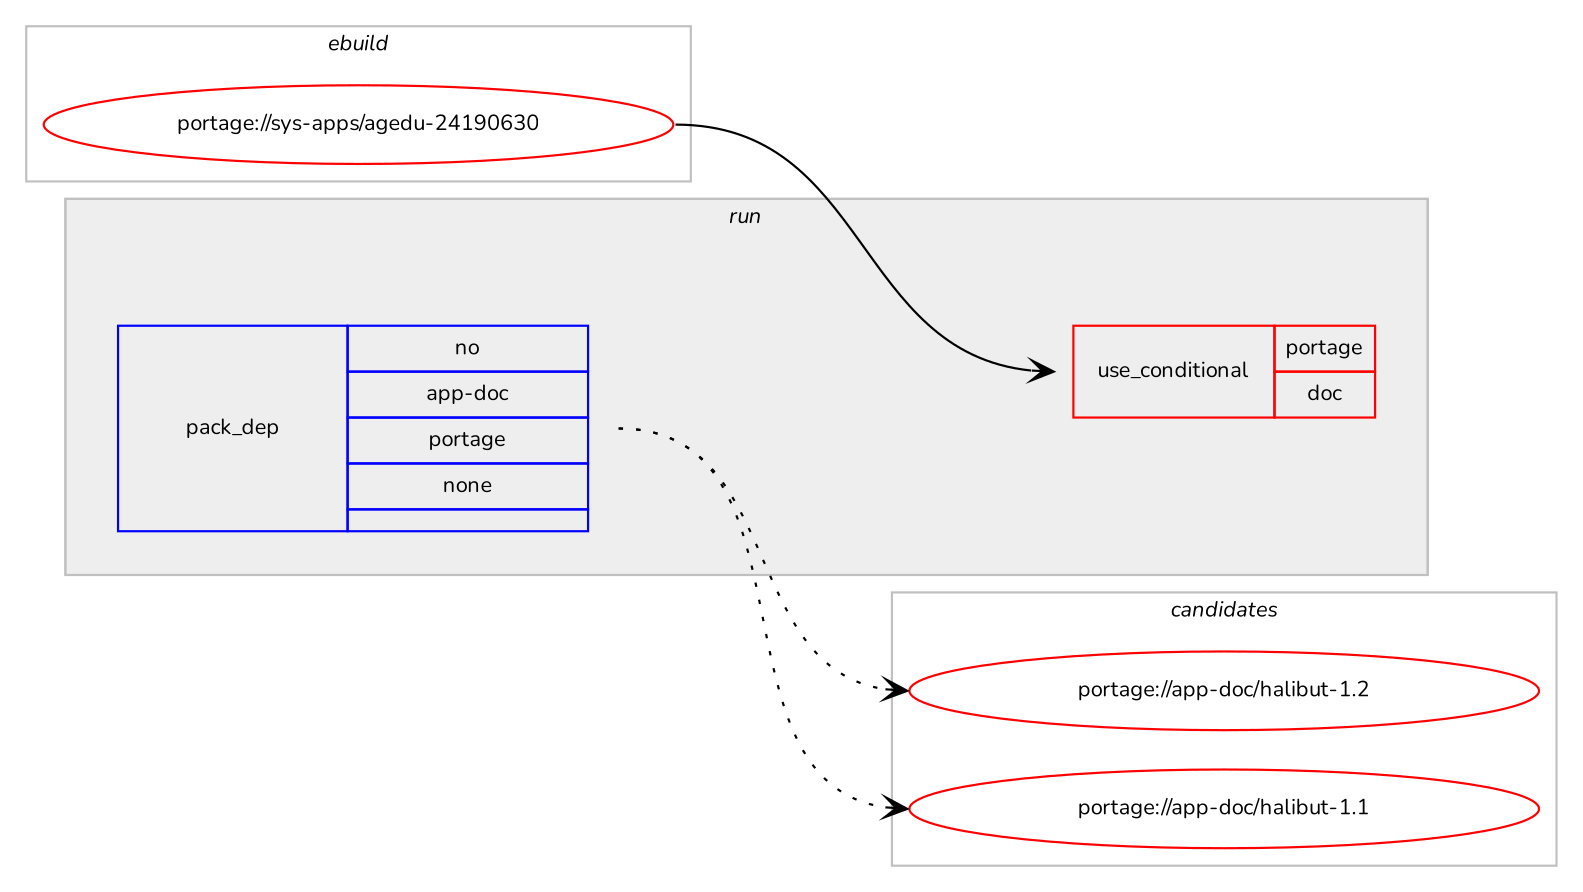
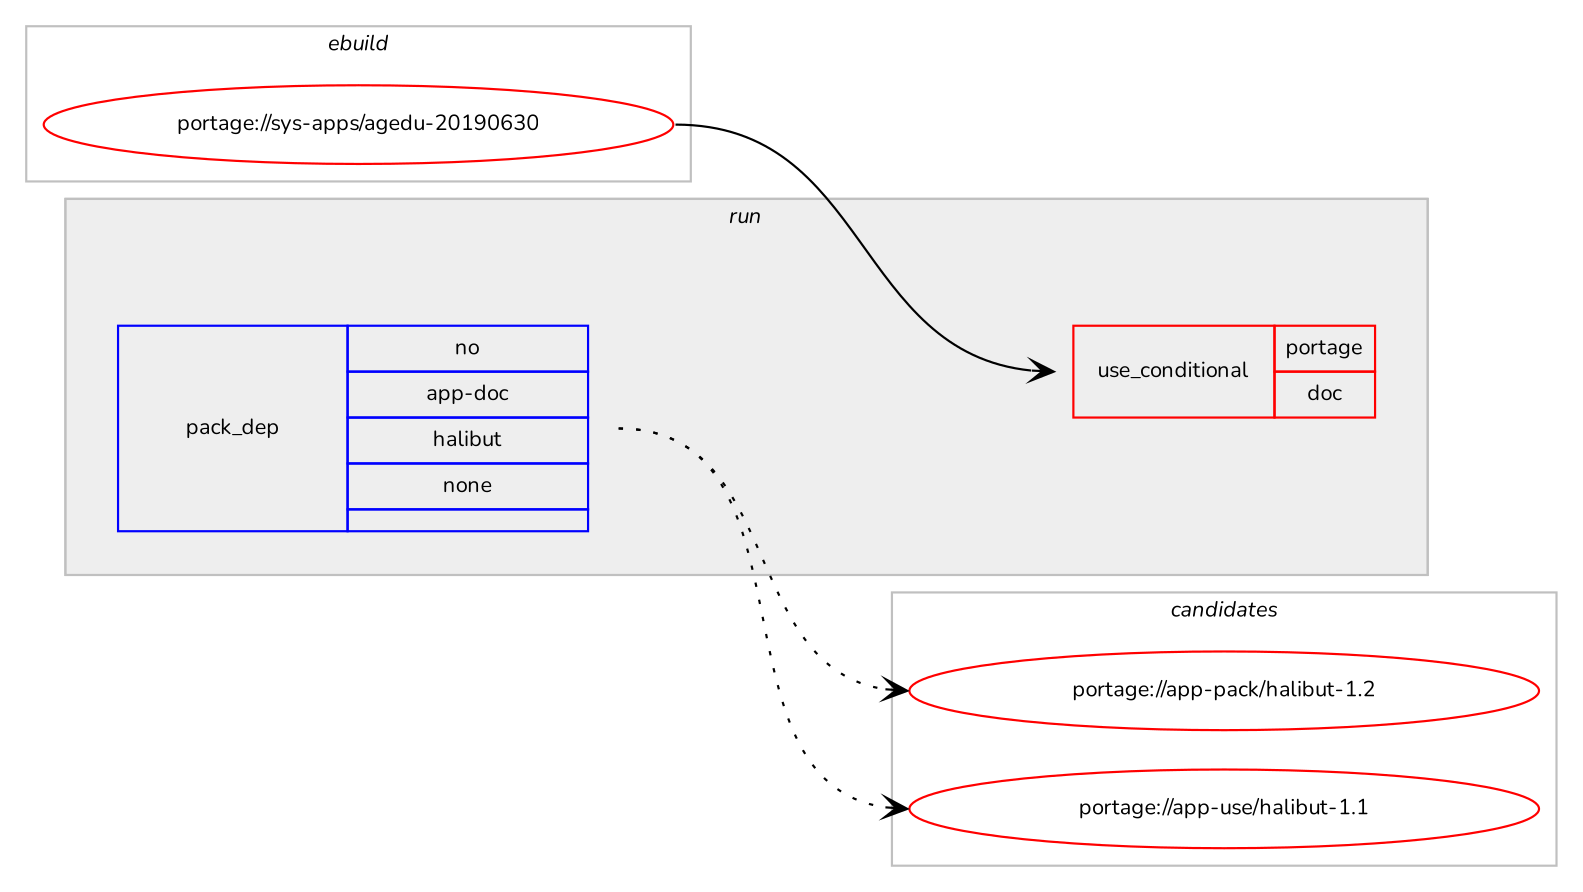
(359, 125) -> (359, 125)
(468, 439) -> (468, 439)
(1224, 691) -> (1224, 691)
(1224, 809) -> (1224, 809)
